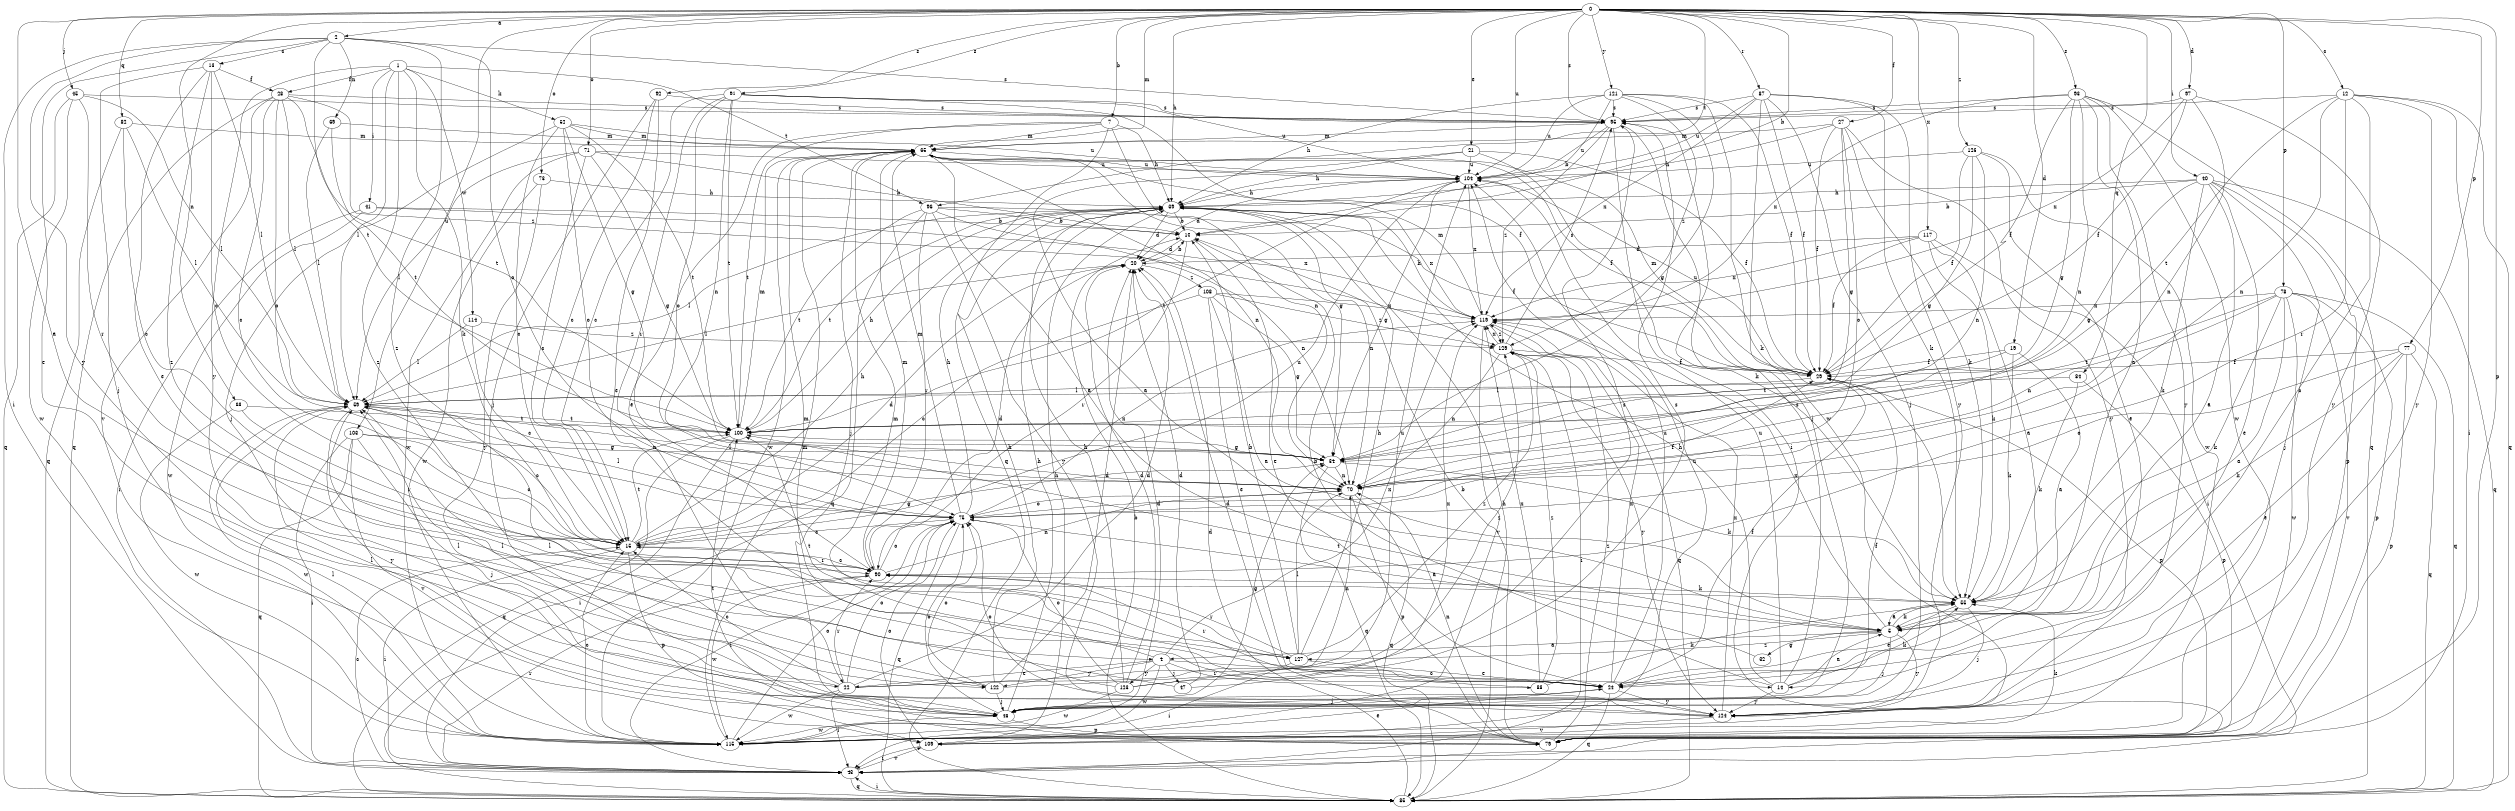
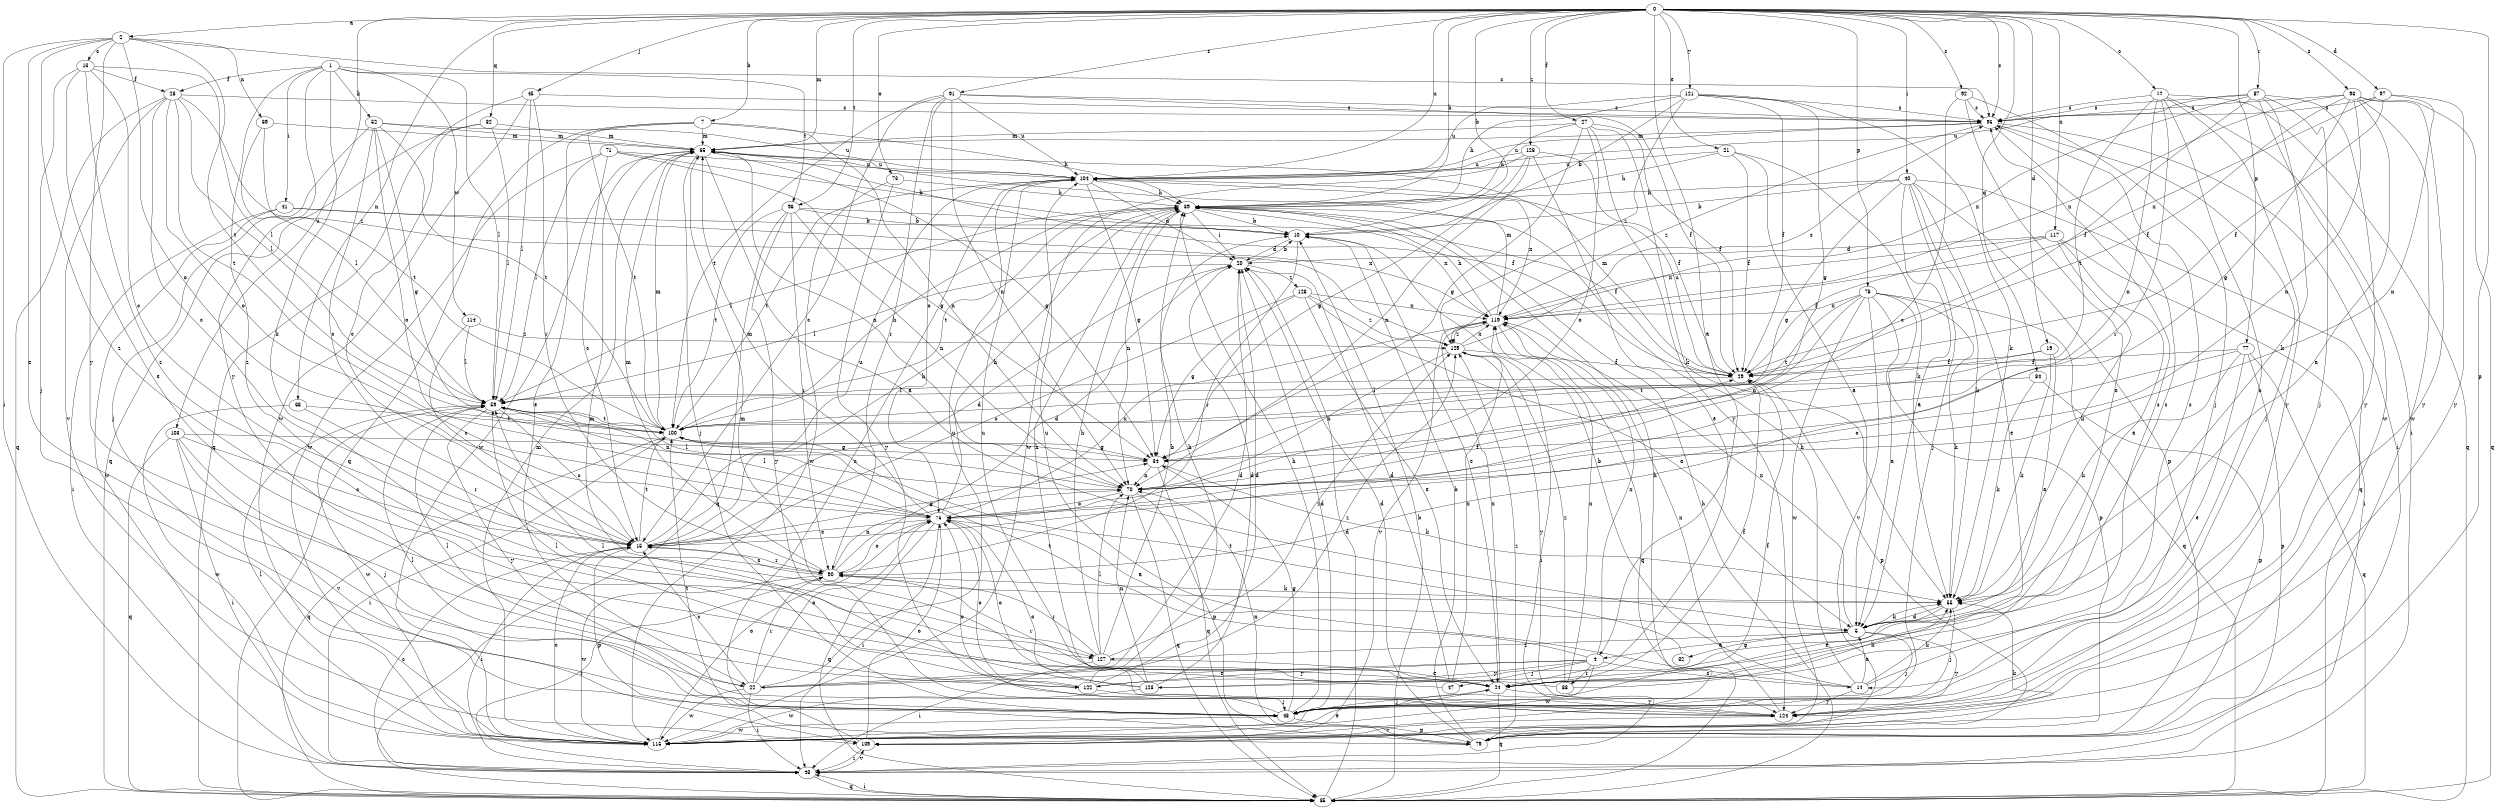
(1033, 14) -> none
(1158, 236) -> (1220, 236)
(1207, 292) -> (1302, 292)
(1894, 617) -> (1915, 617)
